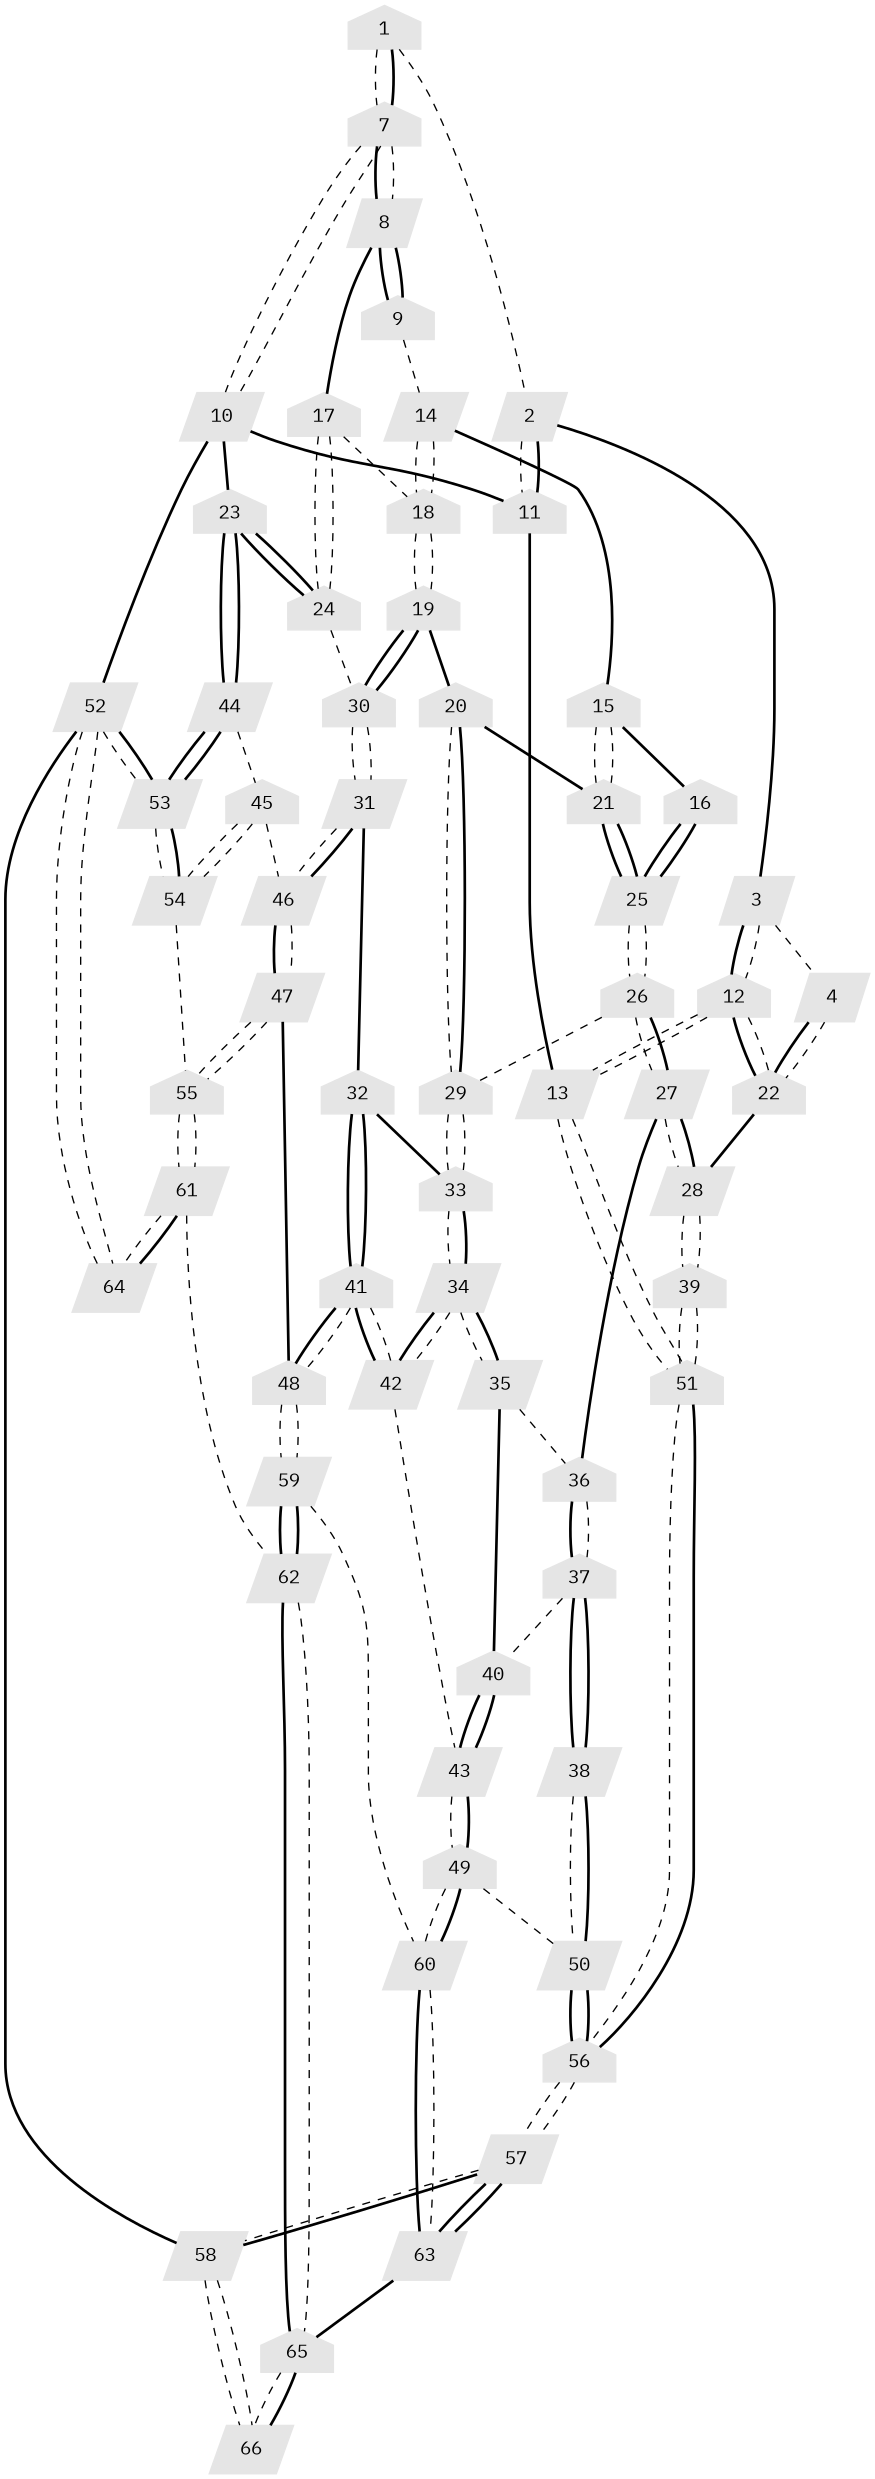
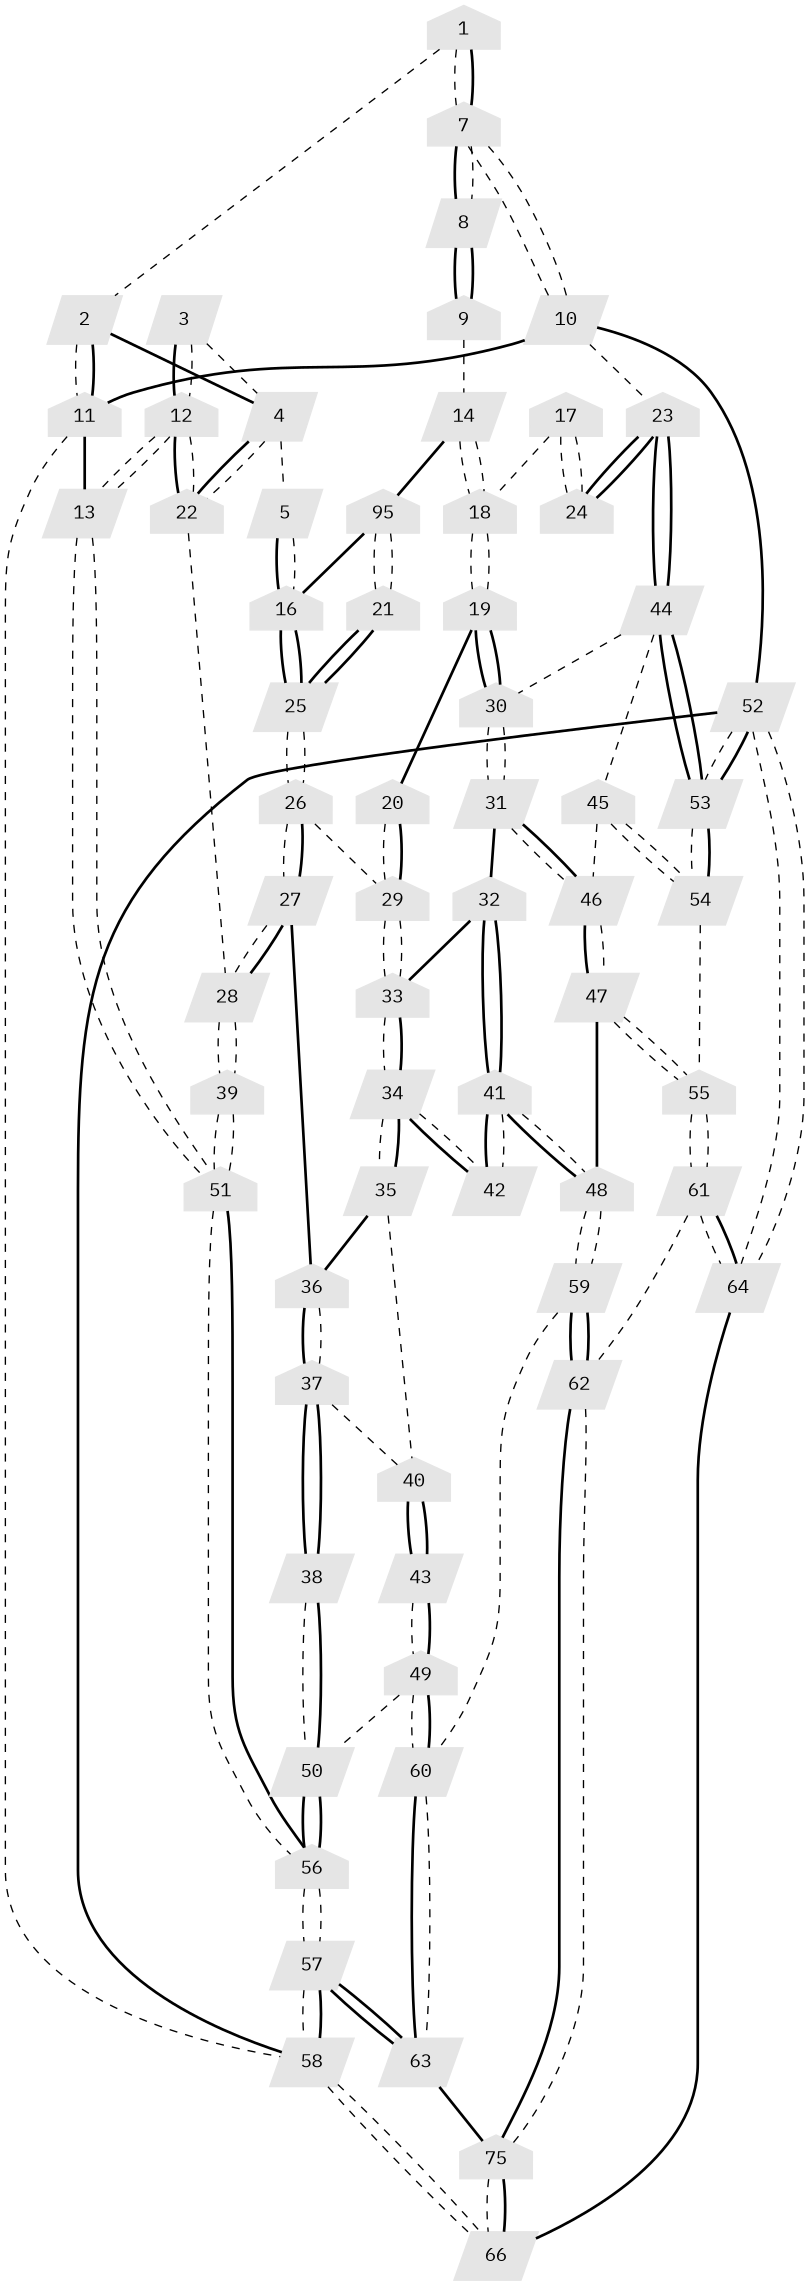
(343, 319) -> none
(226, 466) -> (618, 372)
none -> (285, 514)
(771, 592) -> (182, 368)
(341, 658) -> (570, 664)
(604, 707) -> (383, 514)
(538, 761) -> none
(732, 1141) -> (207, 753)
none -> (5, 1325)
(543, 1436) -> (346, 1243)
(497, 1530) -> (400, 1337)
(423, 1579) -> none
none -> (698, 1812)
(297, 2353) -> (496, 2159)
